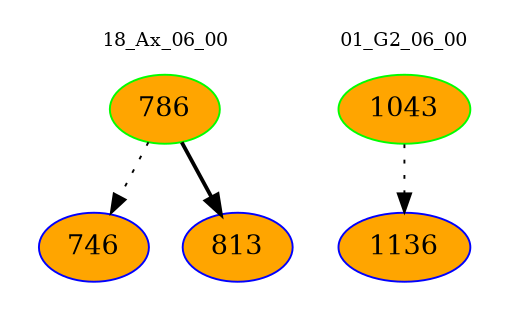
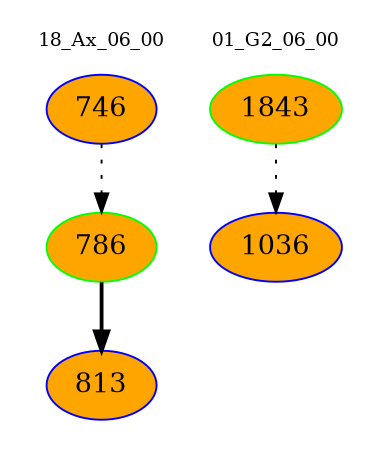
(404, 109) -> (276, 109)
(134, 169) -> (102, 169)
(404, 247) -> (276, 247)
